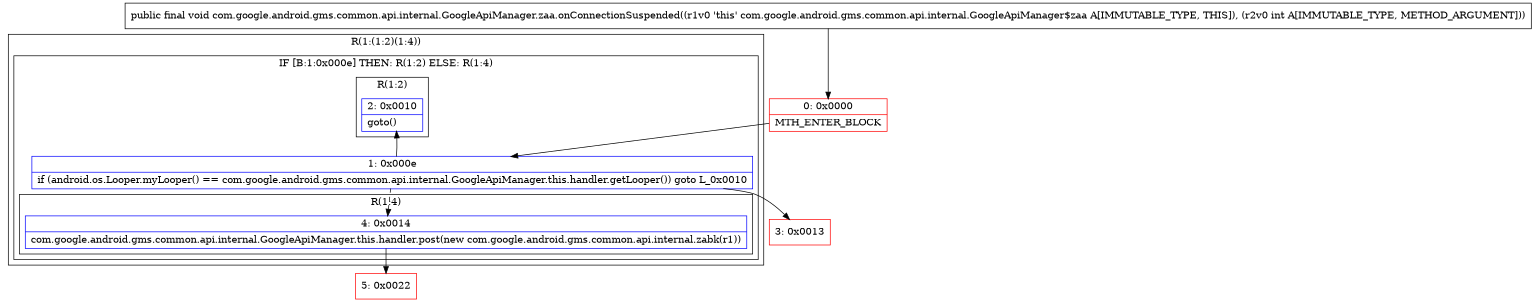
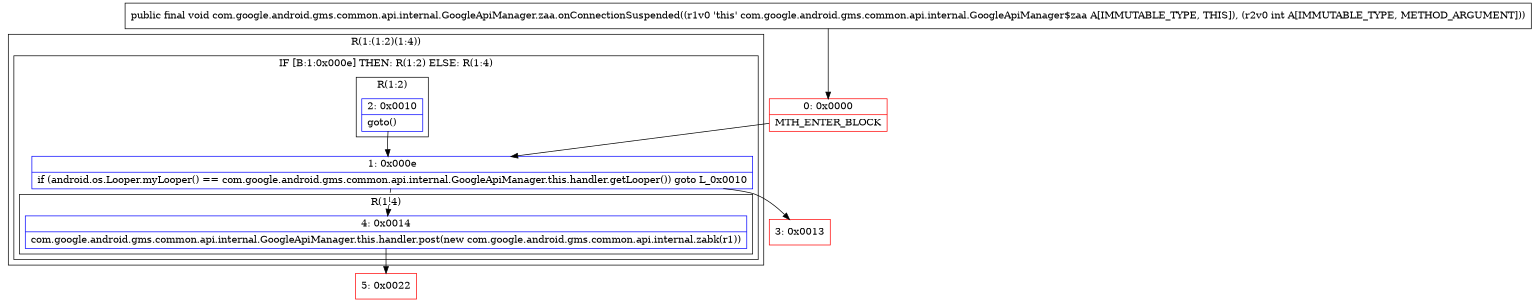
(397, 147) -> (388, 141)
